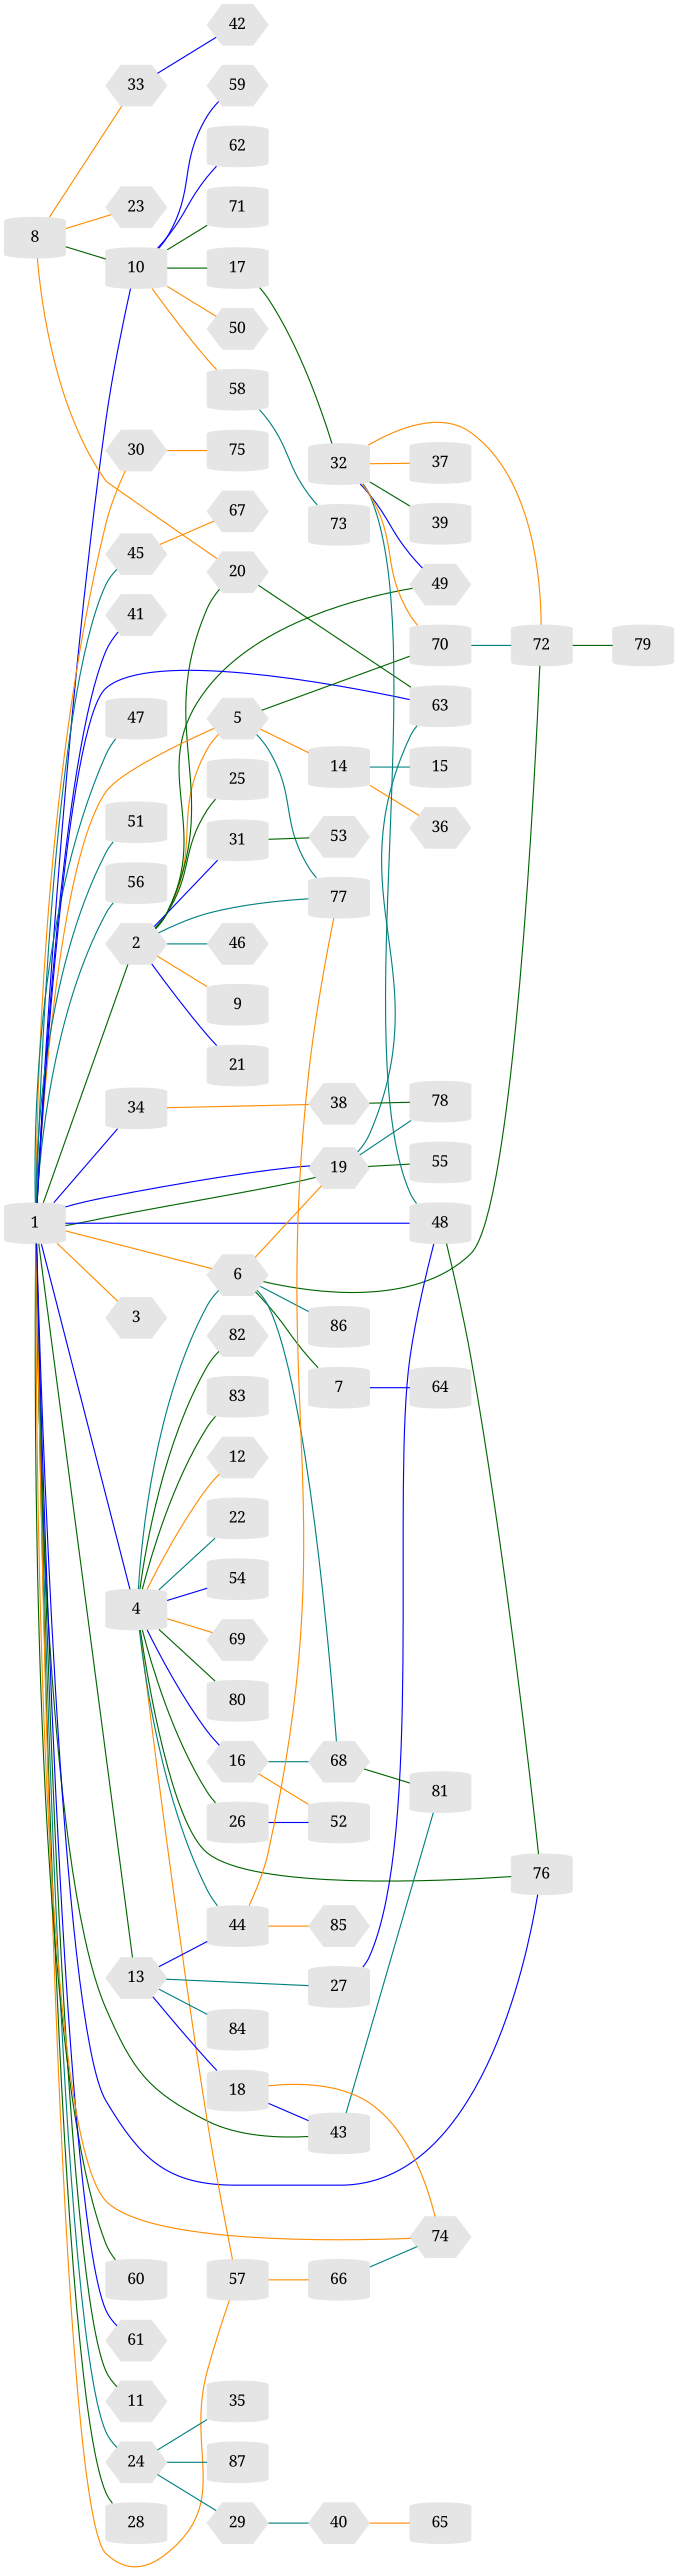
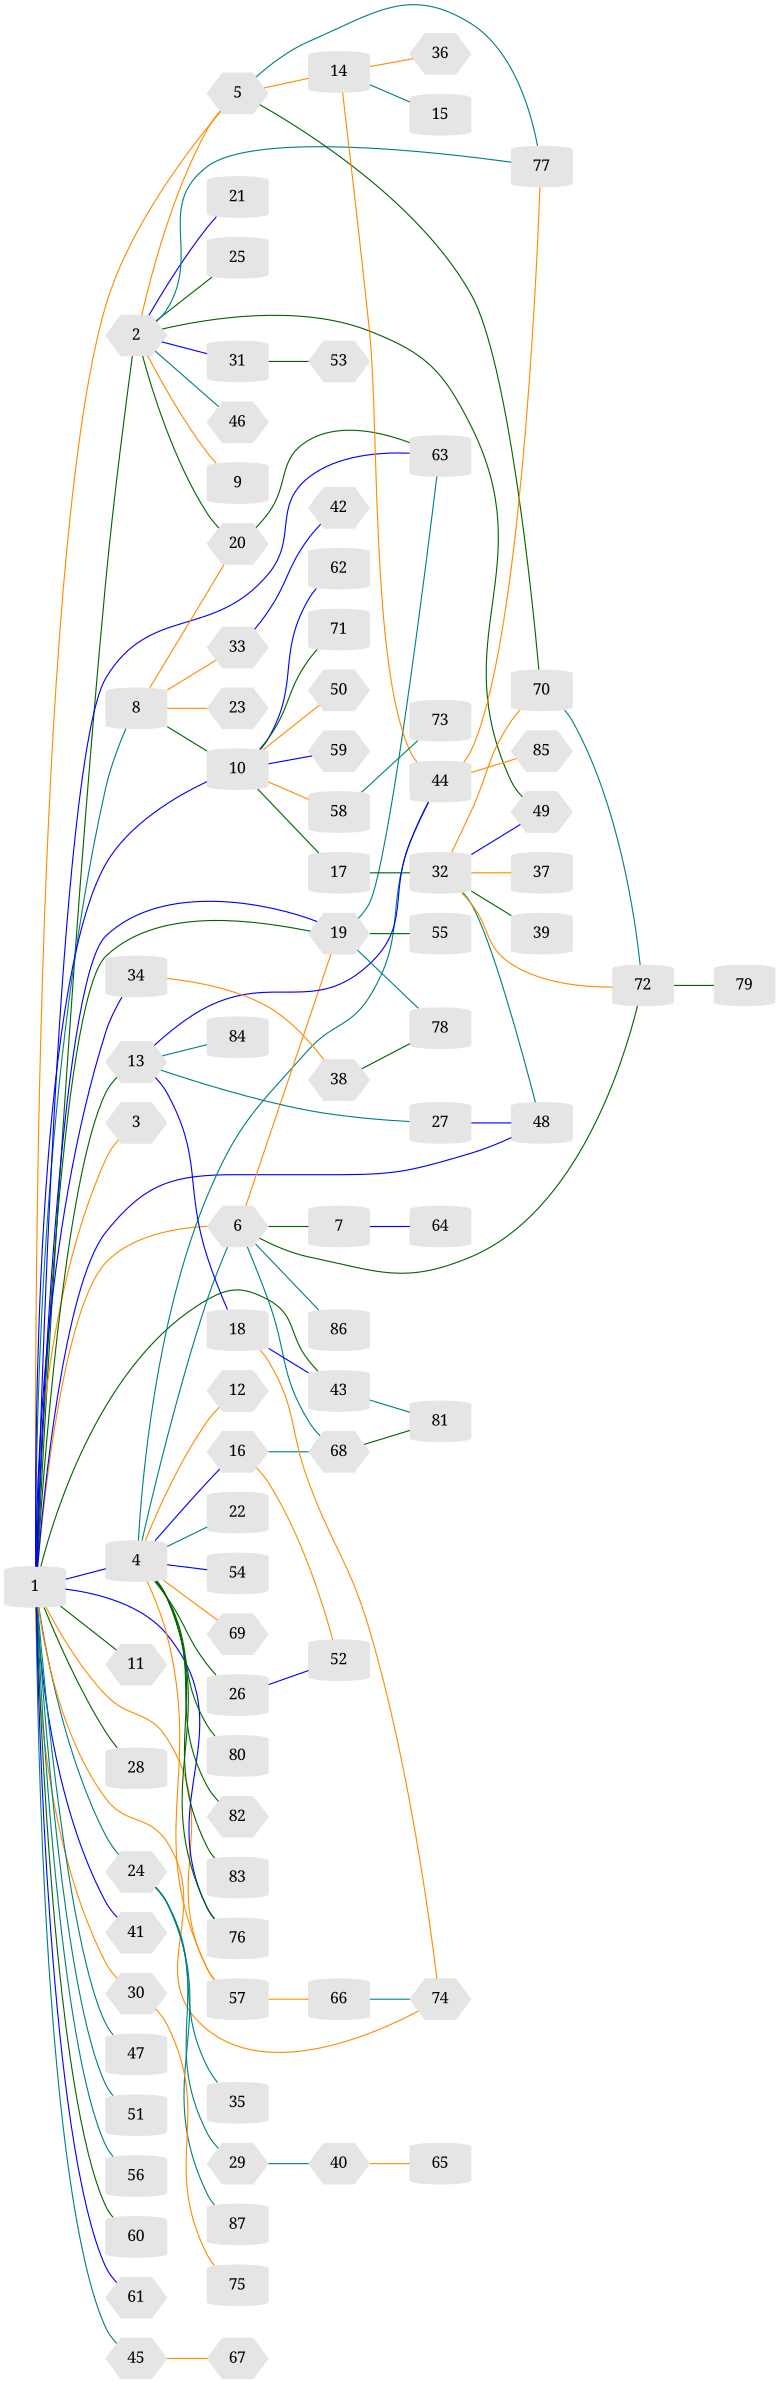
none -> (374, 412)
none -> (53, 1144)
(501, 1547) -> none
